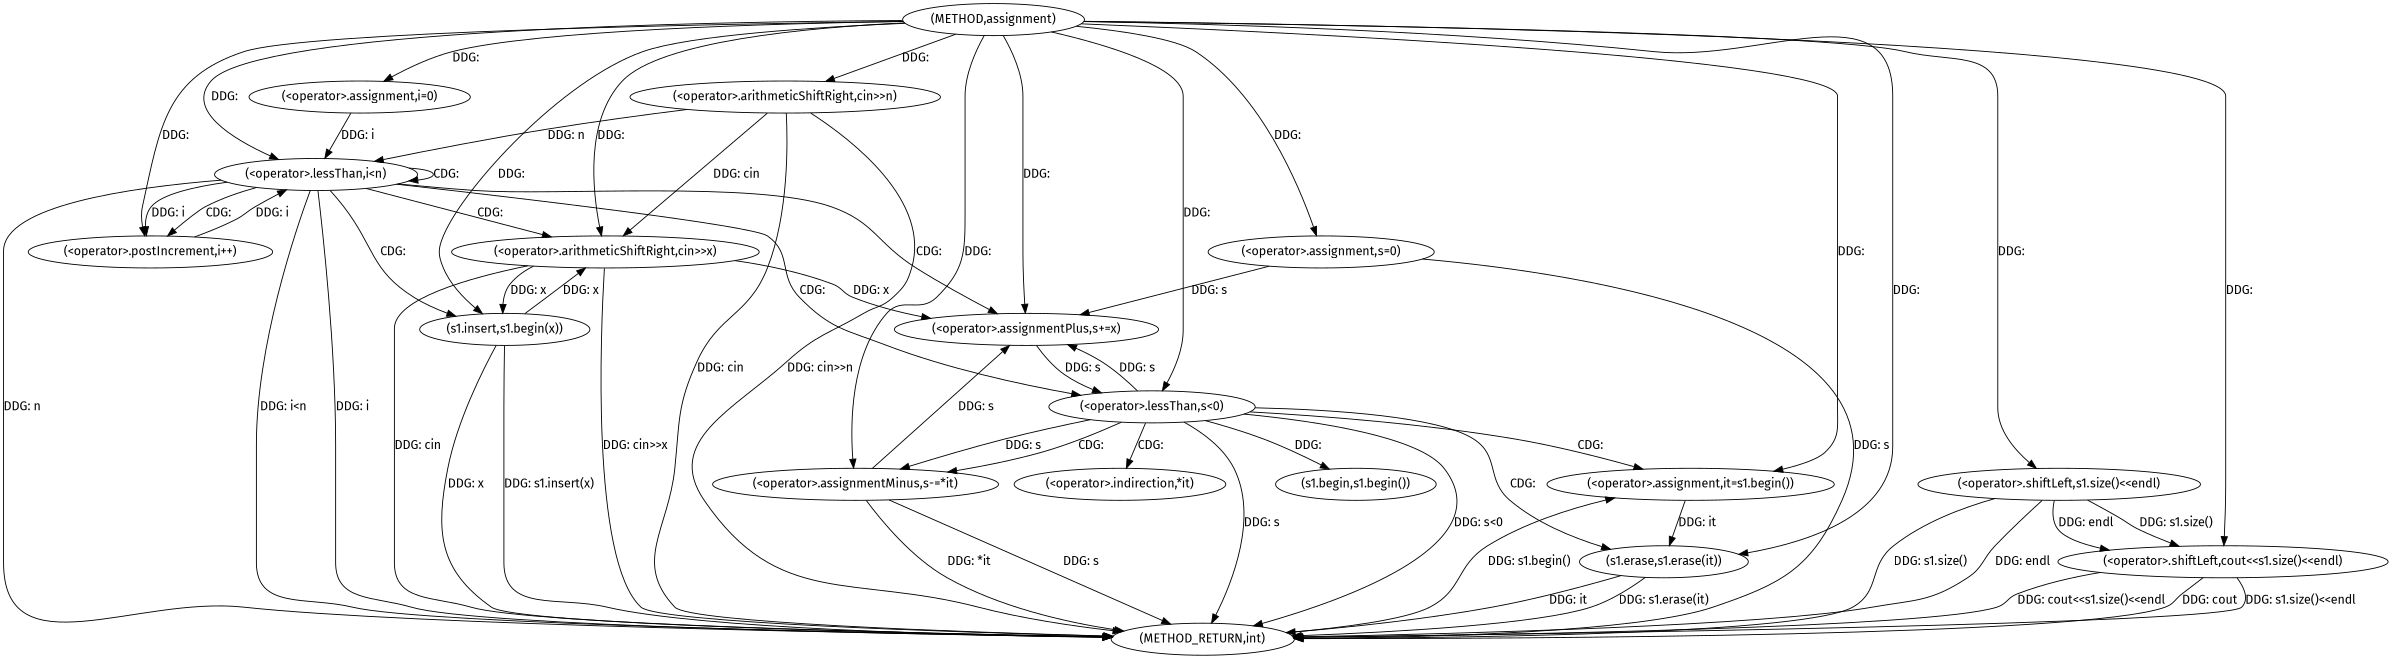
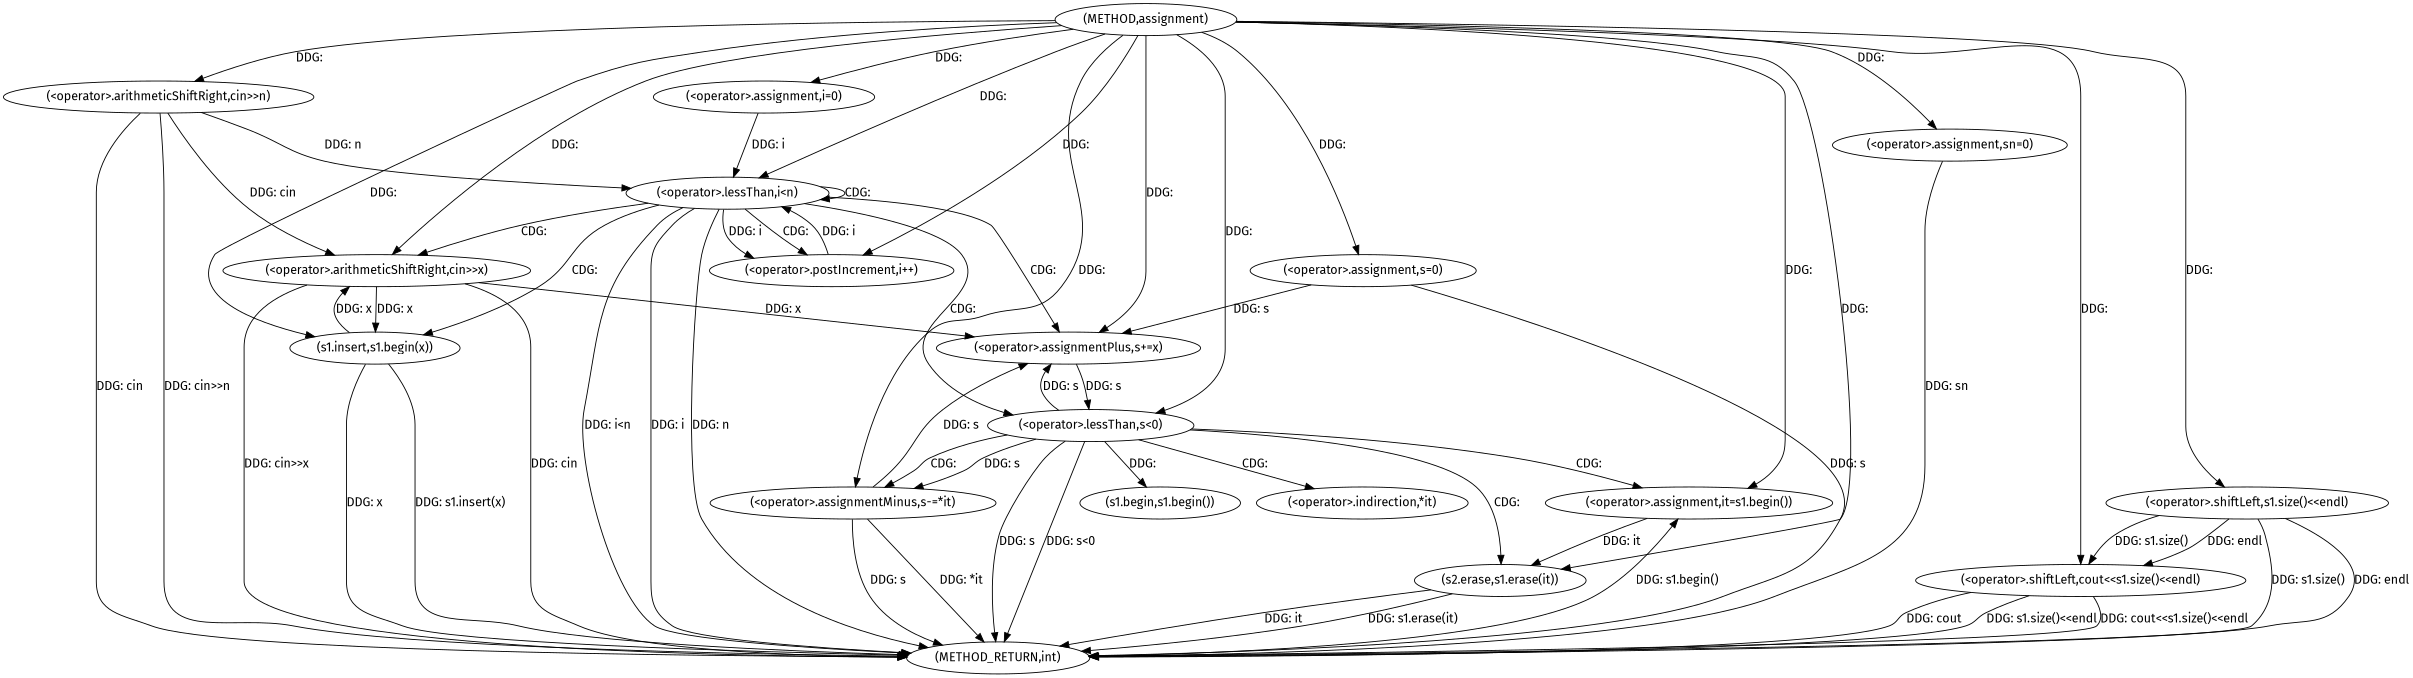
none -> (1950, 145)
(1664, 562) -> (1500, 580)
